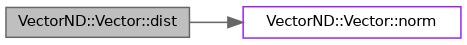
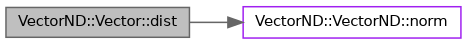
(352, 22) -> (352, 22)
